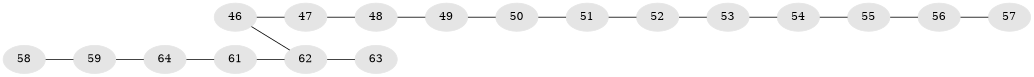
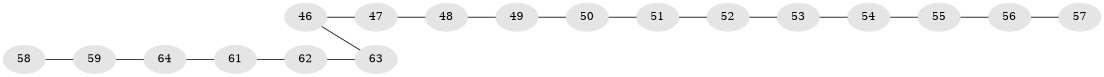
(271, 38) -> (341, 38)
